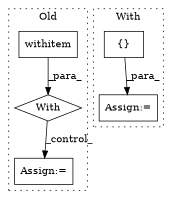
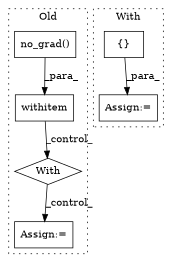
none -> (45, 44)
(65, 76) -> (69, 140)
